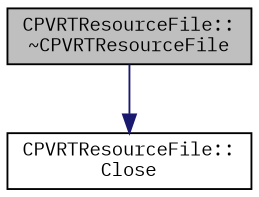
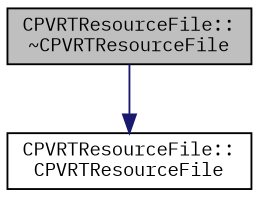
(129, 161) -> (129, 161)
